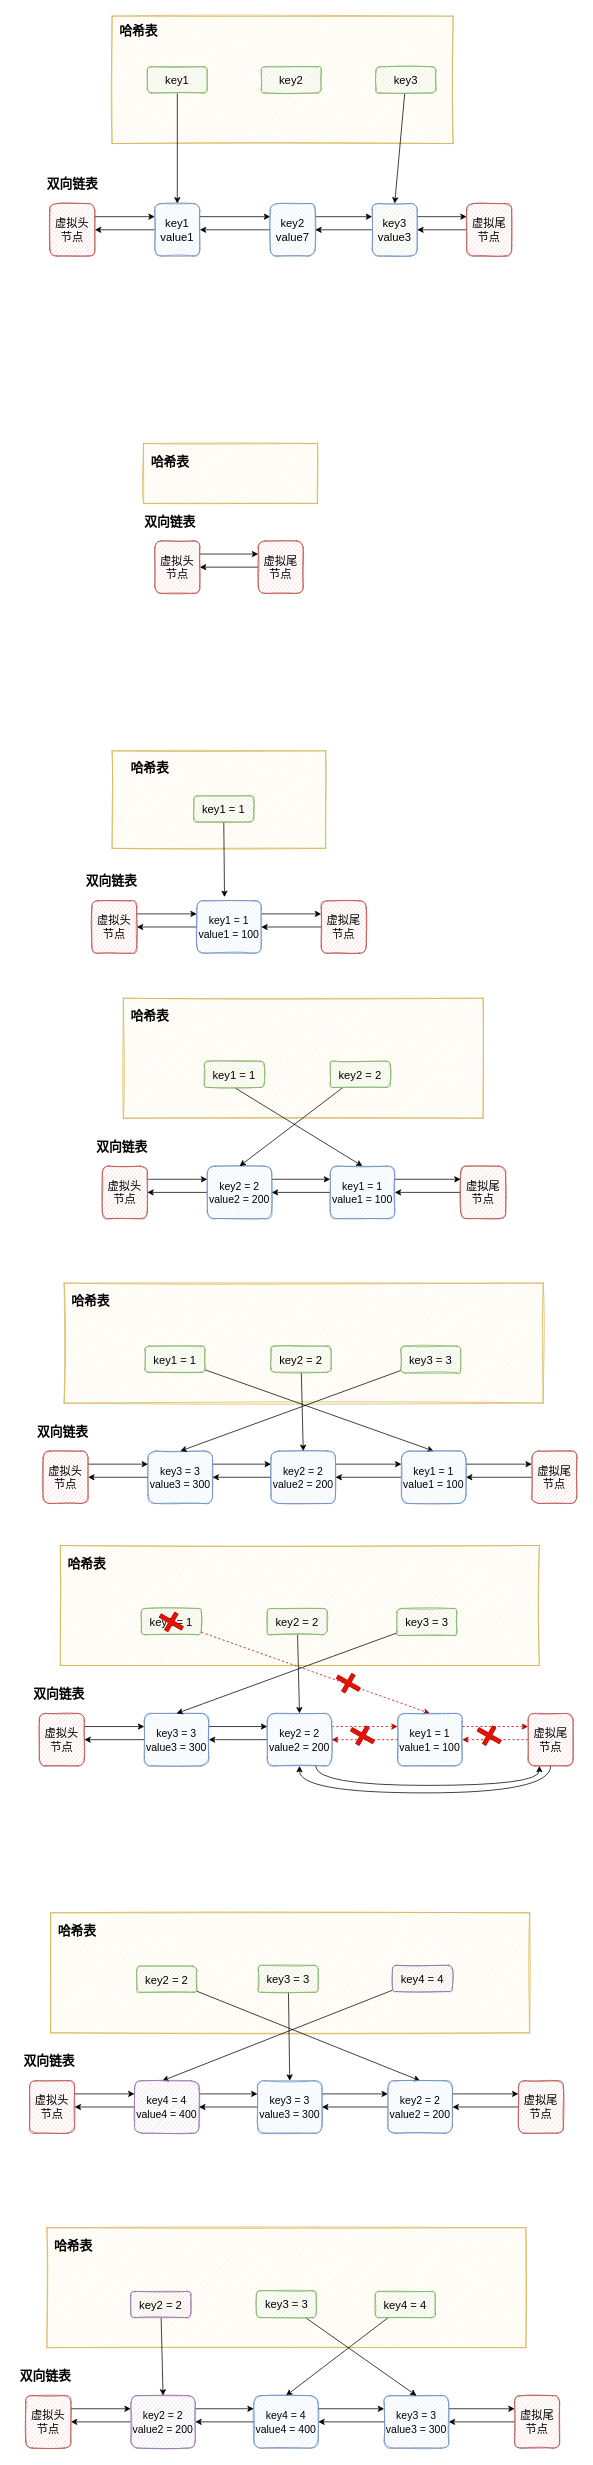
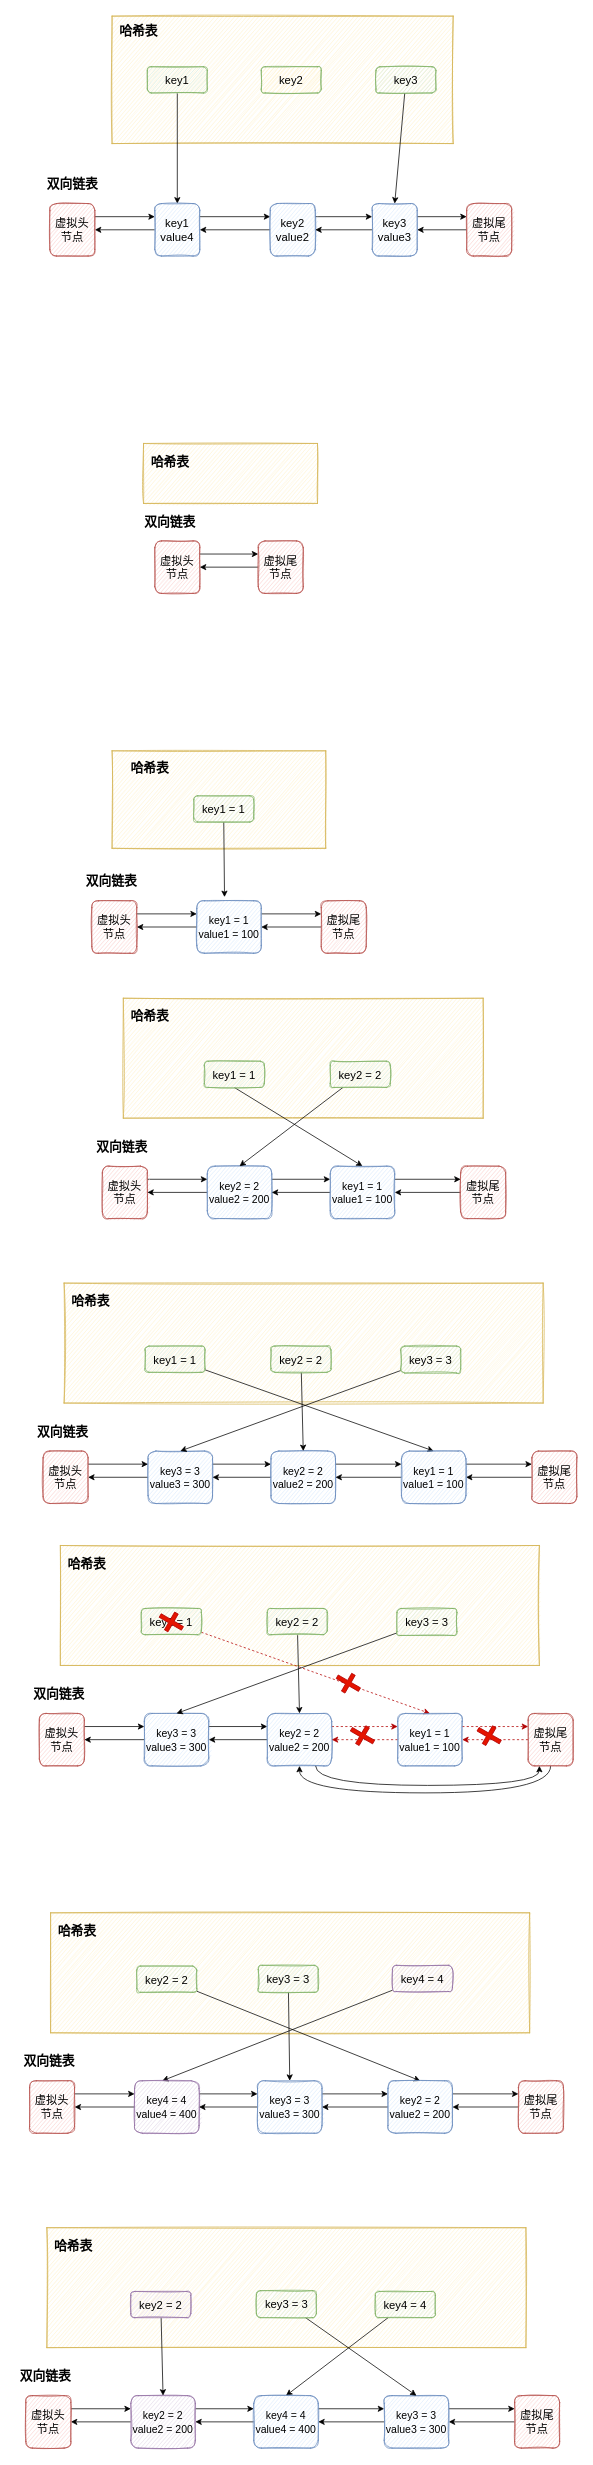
(291, 79) -> (291, 79)
(177, 229) -> (177, 229)
(293, 229) -> (293, 229)
(395, 229) -> (395, 229)
